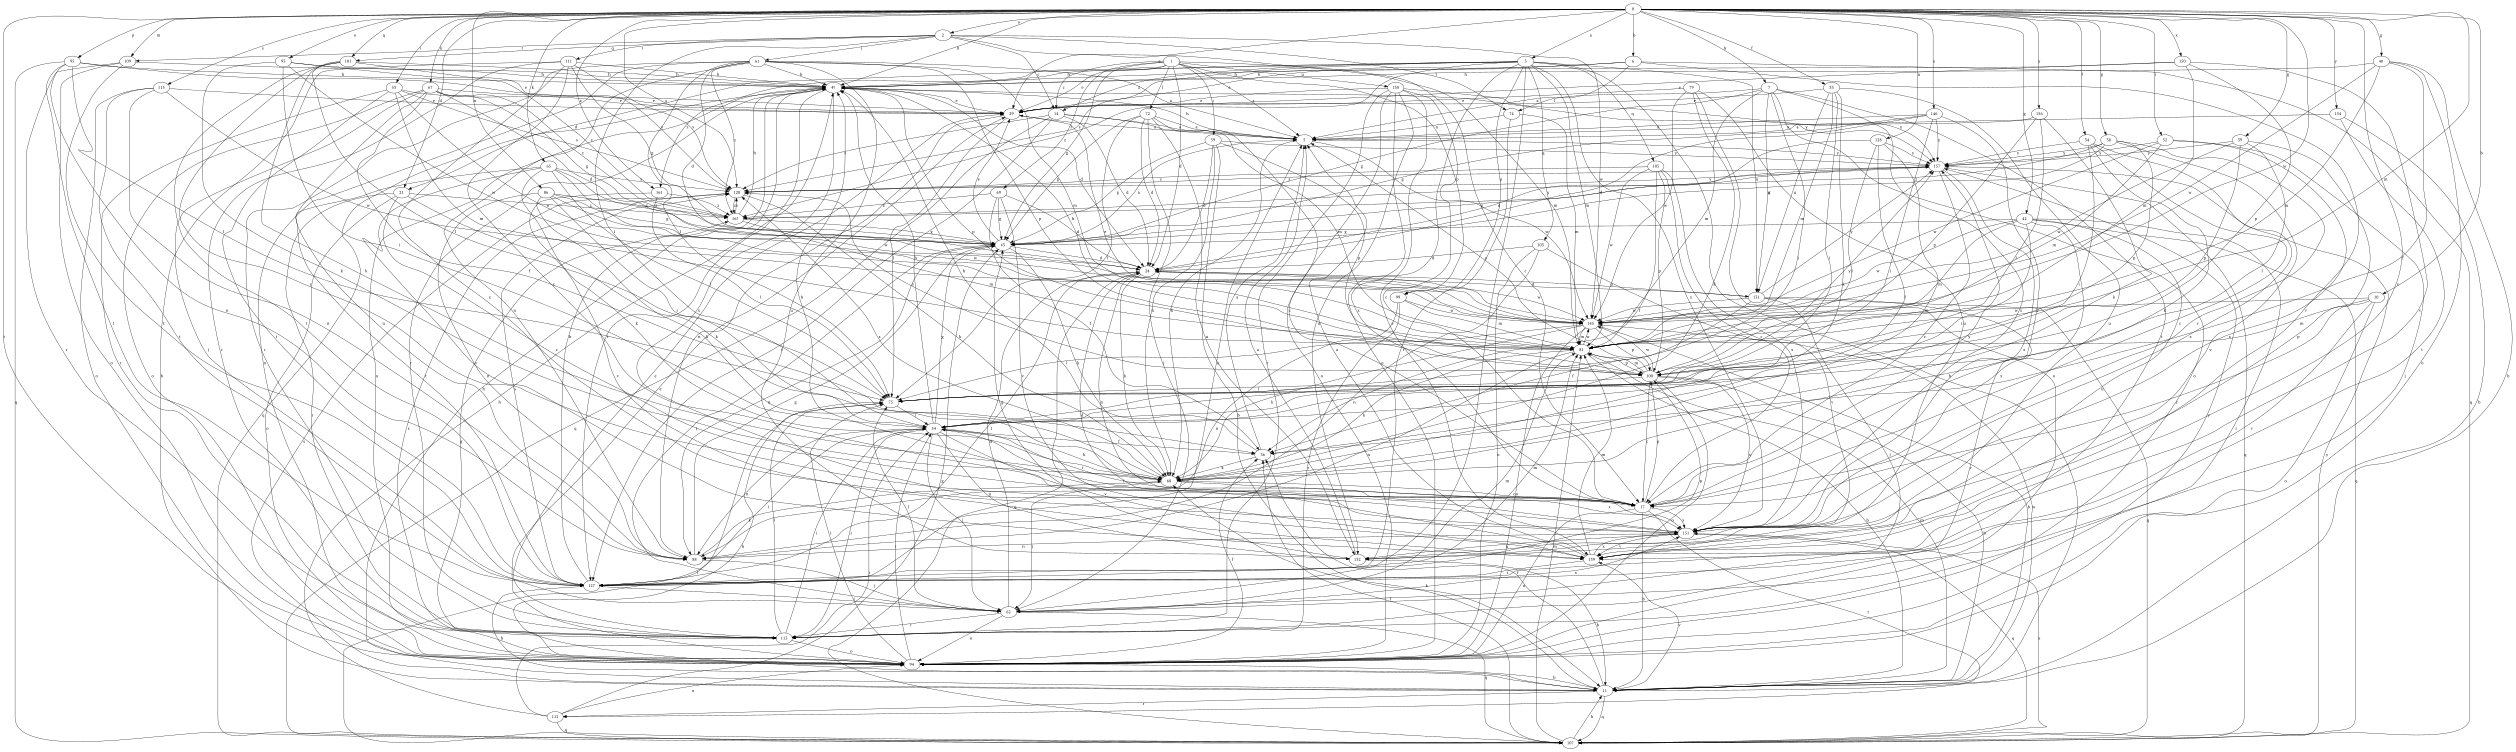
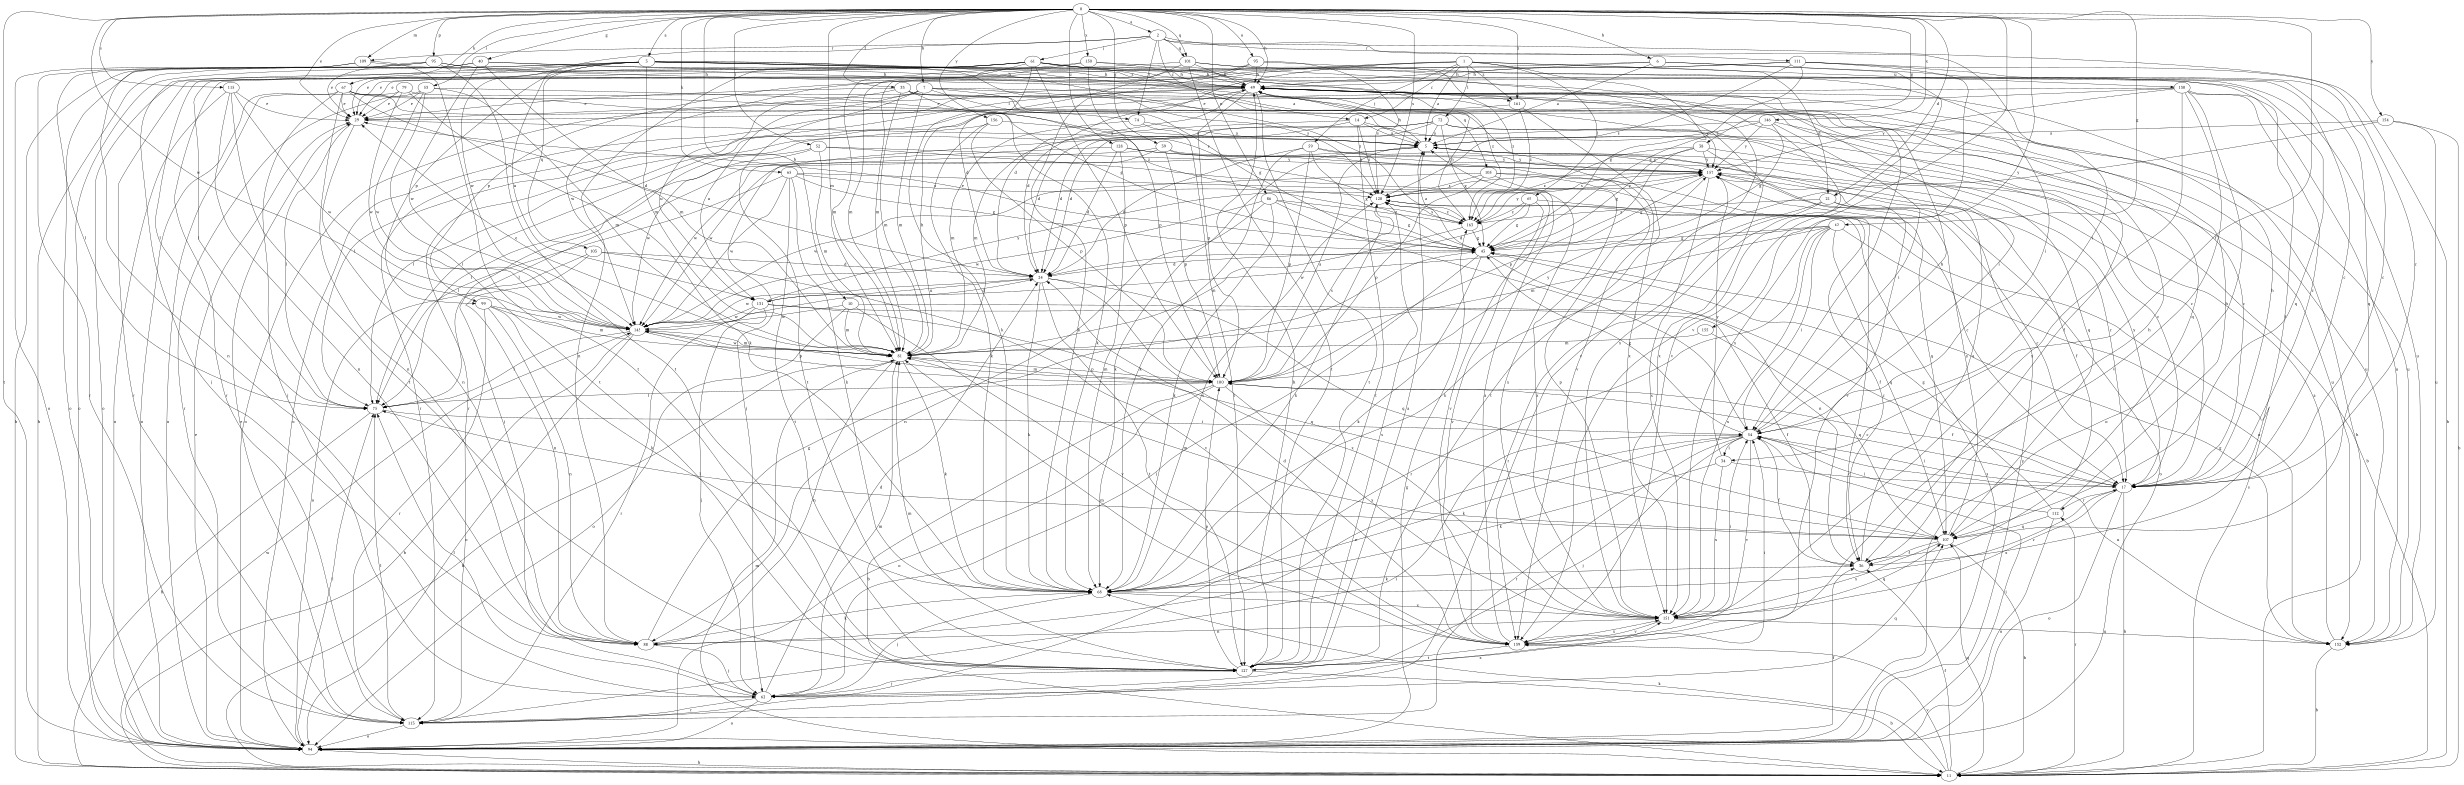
(1254, 69) -> (1124, 75)
none -> (1705, 330)
(1364, 373) -> (760, 512)
(806, 379) -> (1745, 338)
(1592, 395) -> (1729, 446)
none -> (2435, 402)
(1658, 442) -> (1953, 435)
